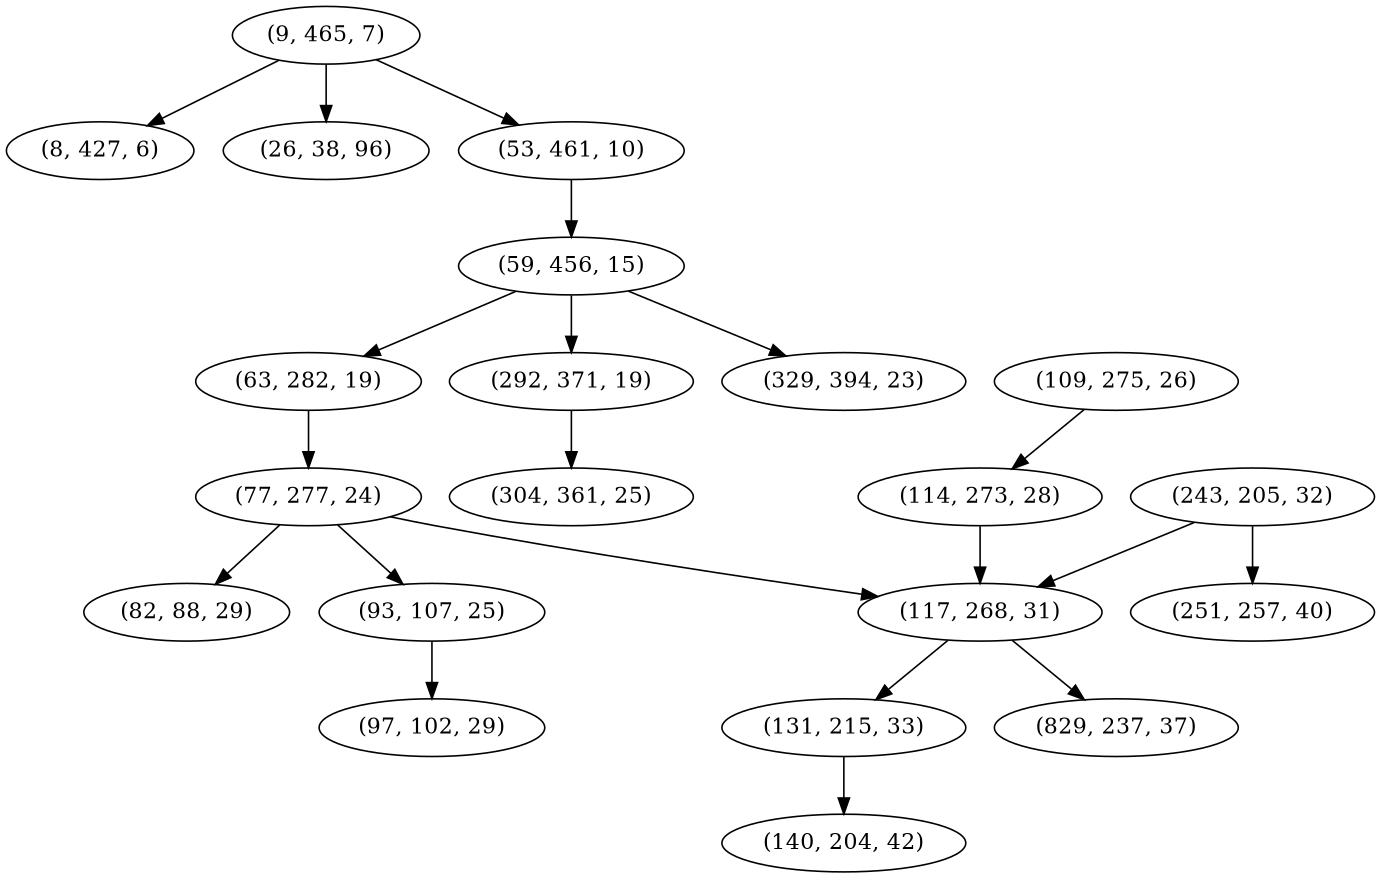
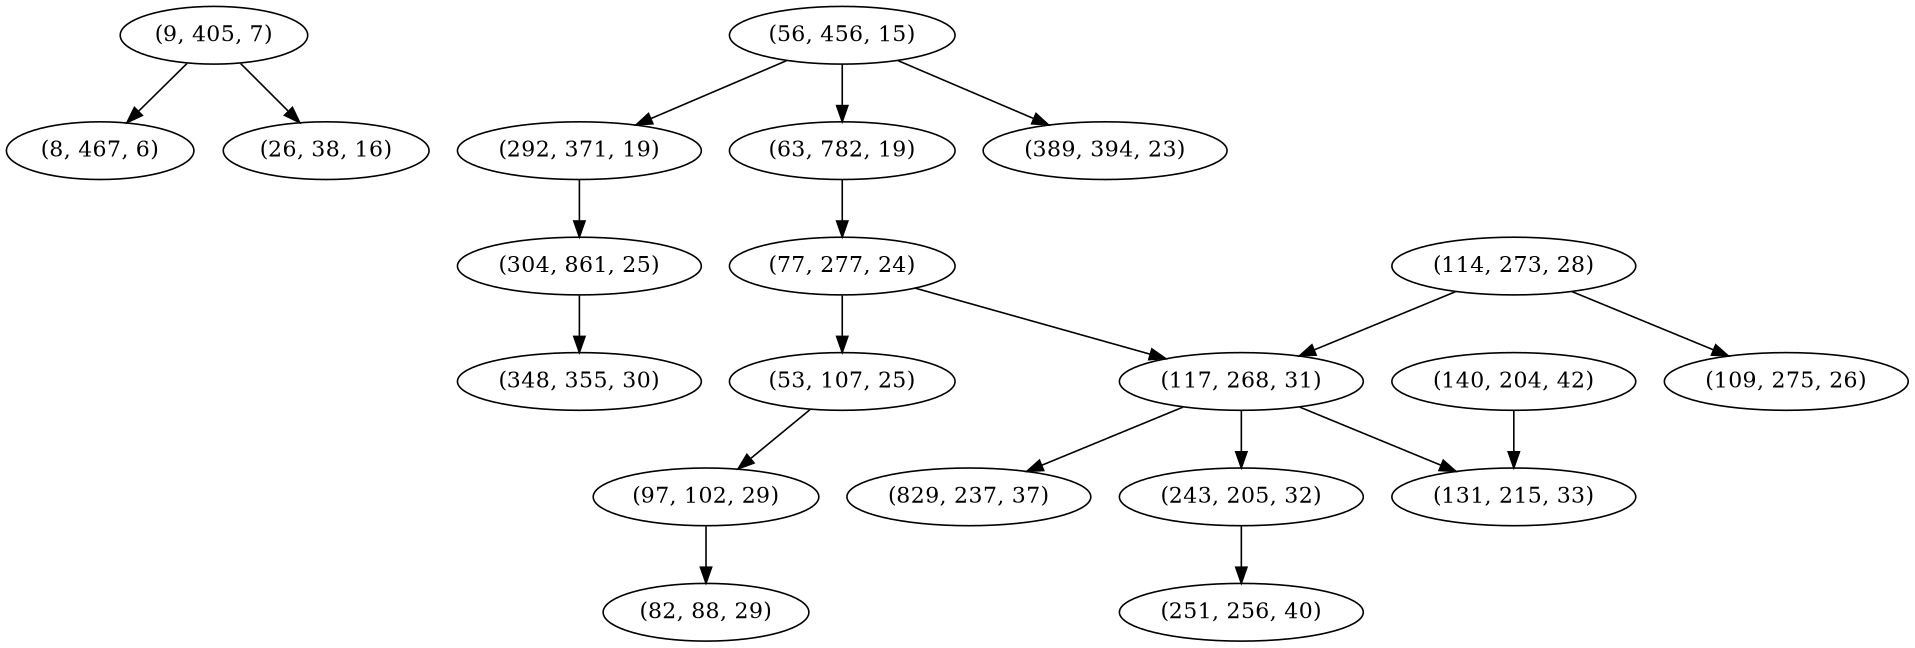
(326, 35) -> (214, 35)
(100, 151) -> (100, 151)
(326, 151) -> (326, 151)
(571, 151) -> none
(571, 266) -> (842, 35)
(309, 381) -> (842, 151)
none -> (579, 381)
(844, 381) -> (1105, 151)
(1055, 434) -> (1643, 321)
(571, 497) -> (579, 266)
(253, 549) -> (706, 547)
(1124, 552) -> (1241, 431)
(432, 612) -> (842, 381)
(1253, 612) -> (1241, 612)
(844, 778) -> (1514, 431)
